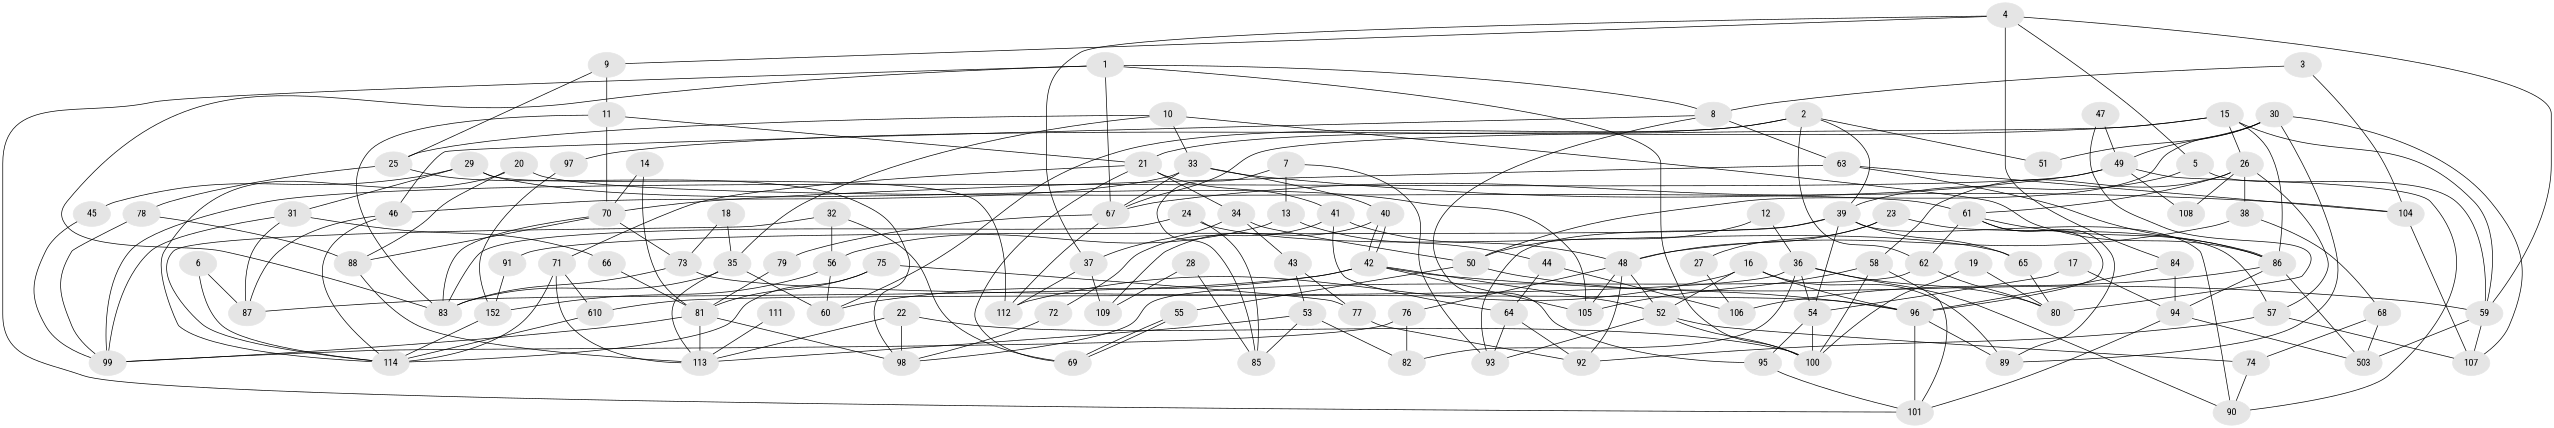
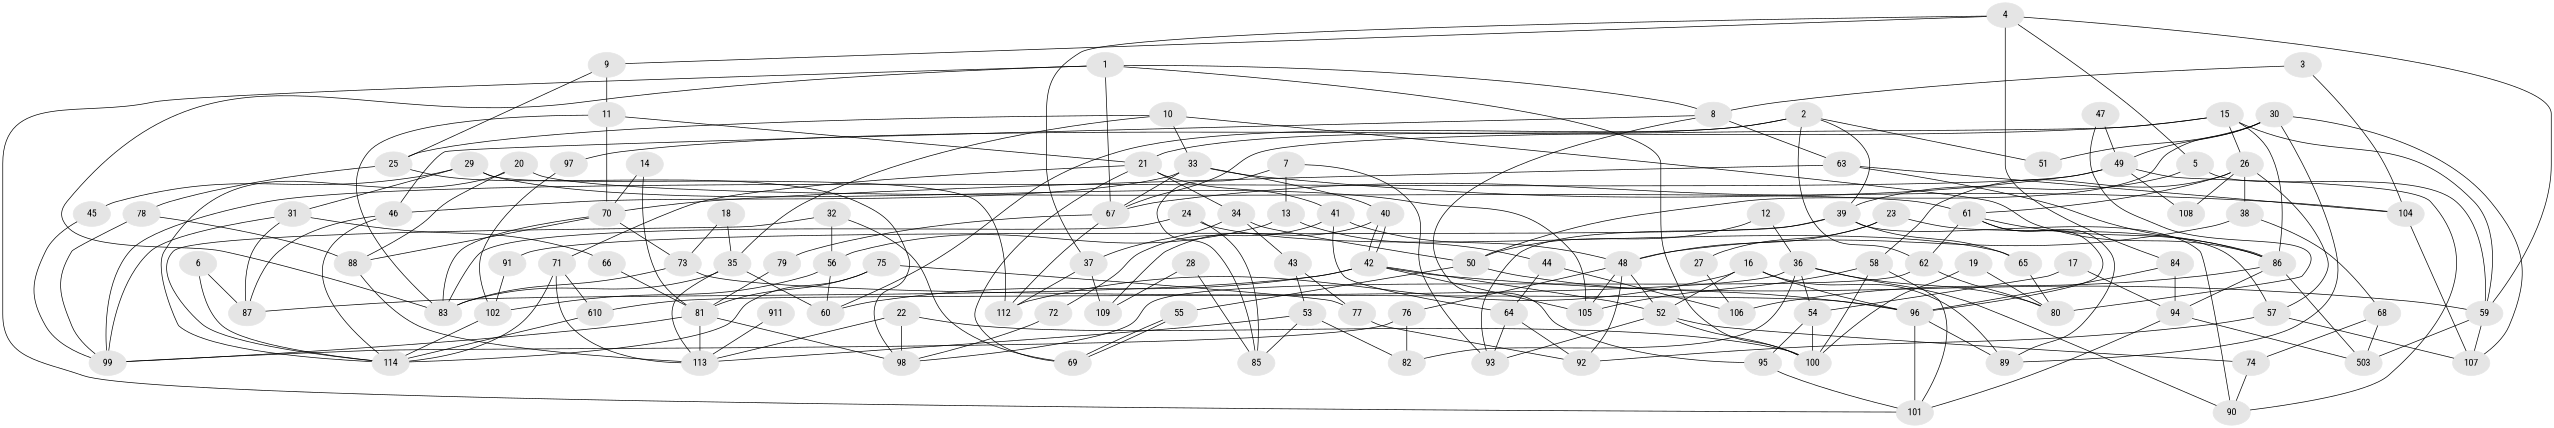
(1827, 264) -> none
(493, 313) -> (493, 313)
(776, 313) -> (776, 313)
